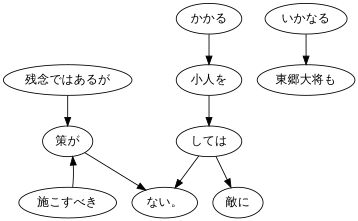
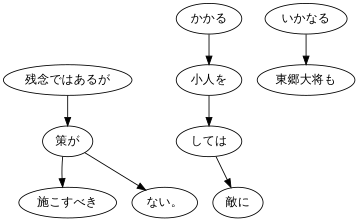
(189, 169) -> none
(73, 176) -> (62, 168)
